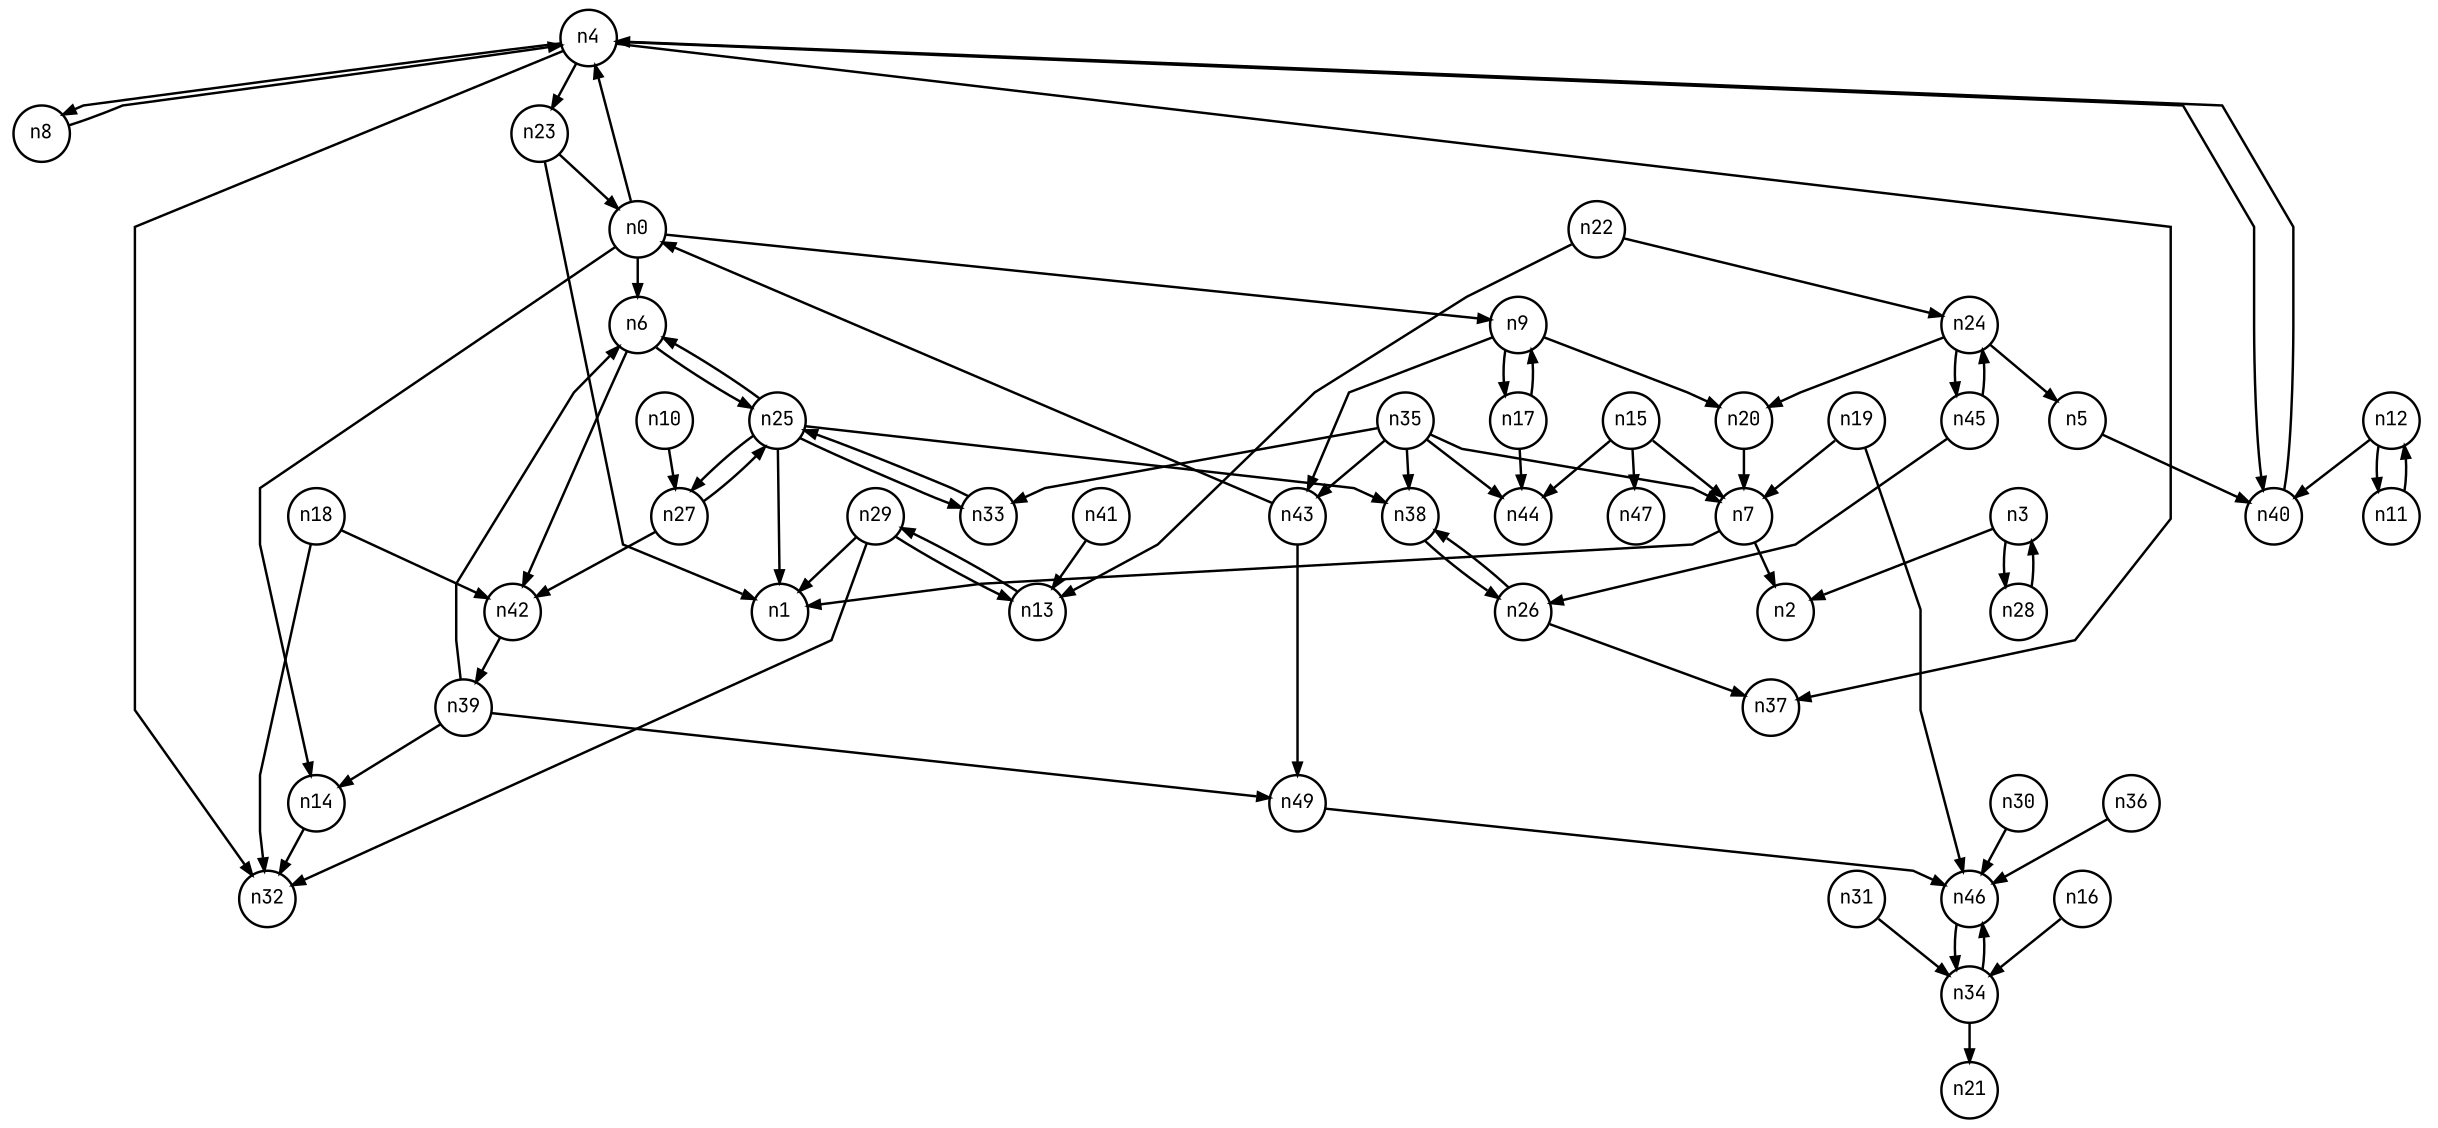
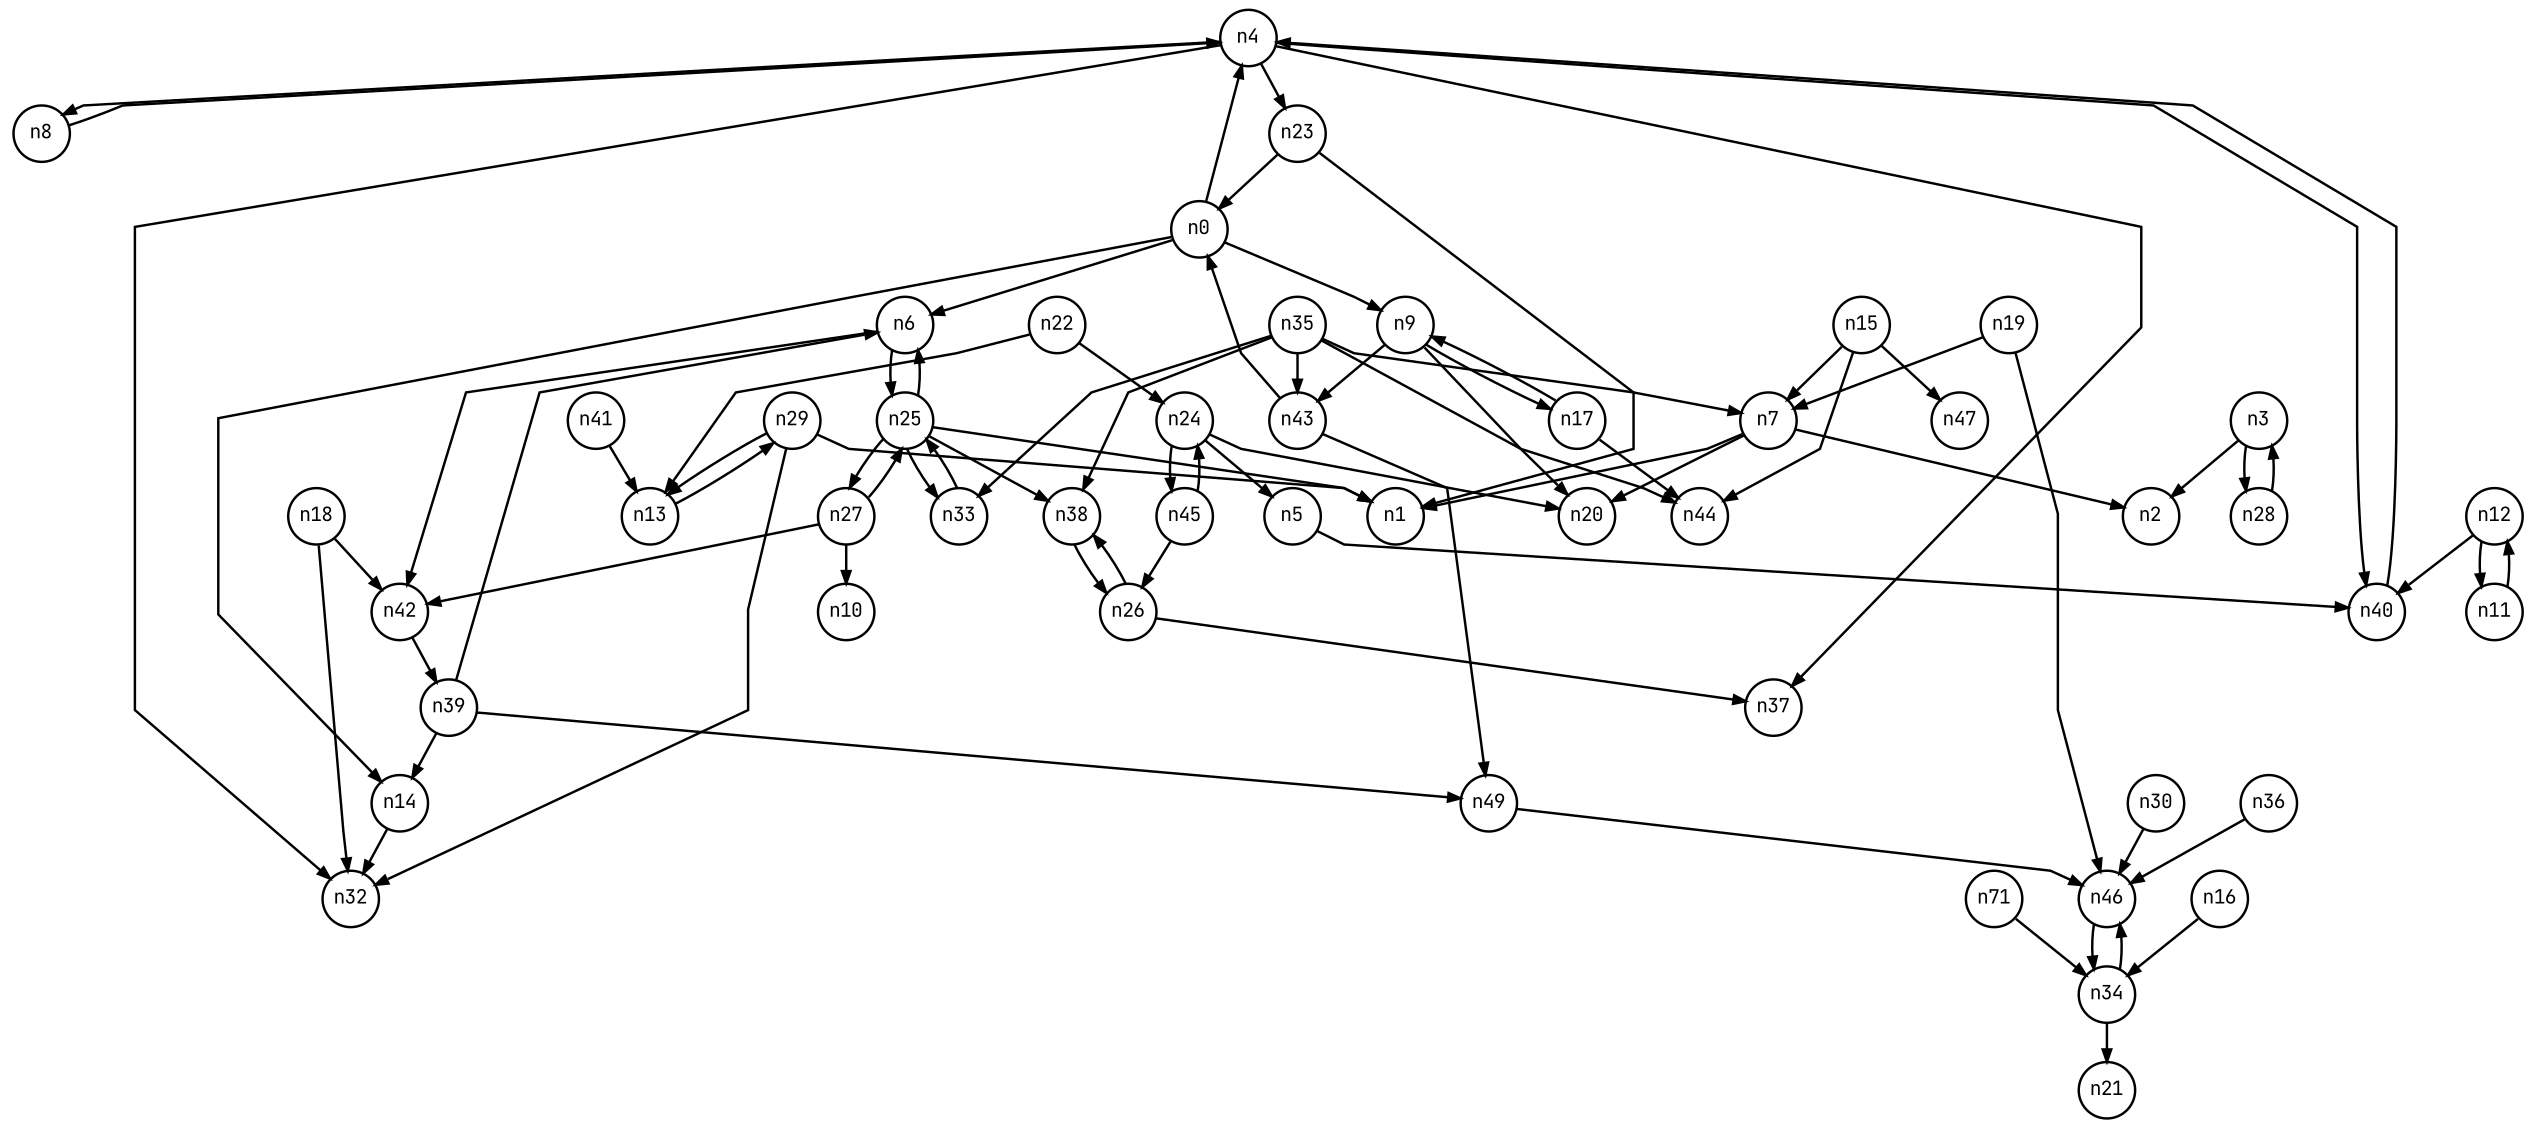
(1744, 462) -> (1672, 471)
(671, 463) -> (846, 558)
(1857, 899) -> (1994, 899)
